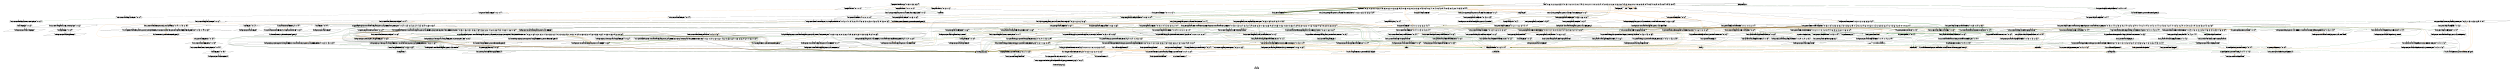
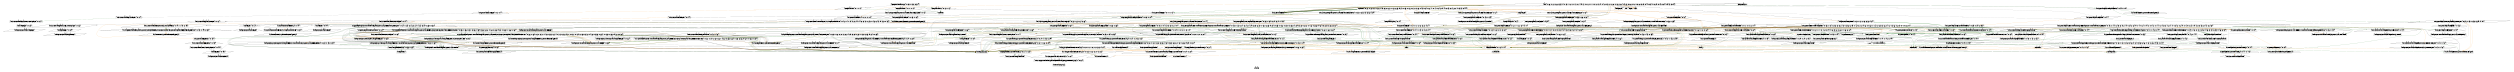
(1229, 48) -> none
